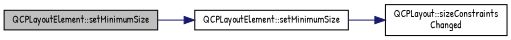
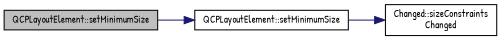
(446, 20) -> (441, 20)
